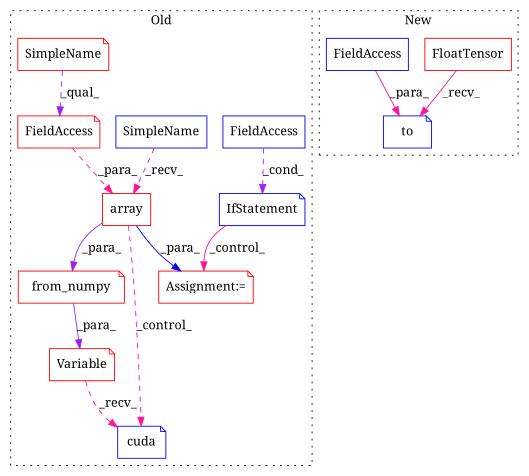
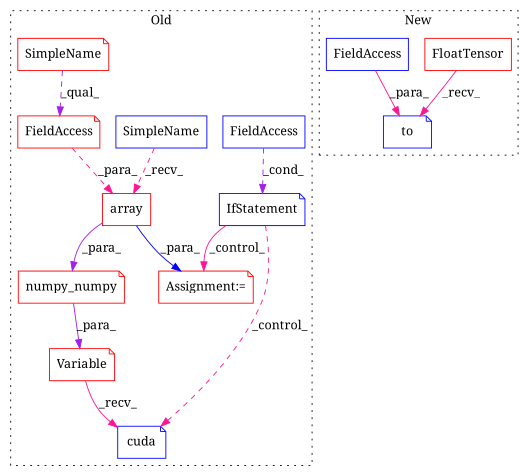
(71, 287) -> (71, 287)
(136, 321) -> (244, 335)
(95, 404) -> (95, 404)
